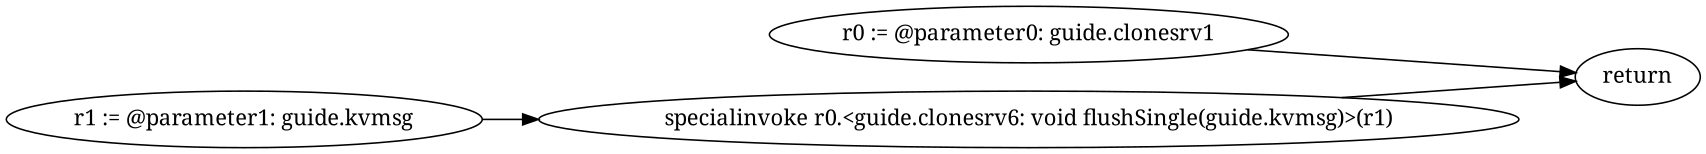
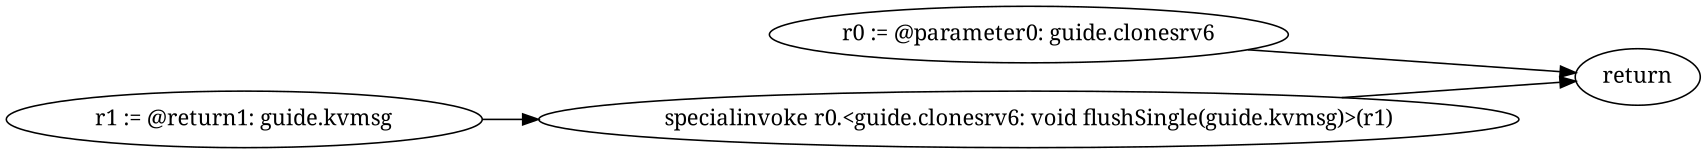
(1029, 35) -> (1029, 35)
(244, 119) -> (244, 119)
